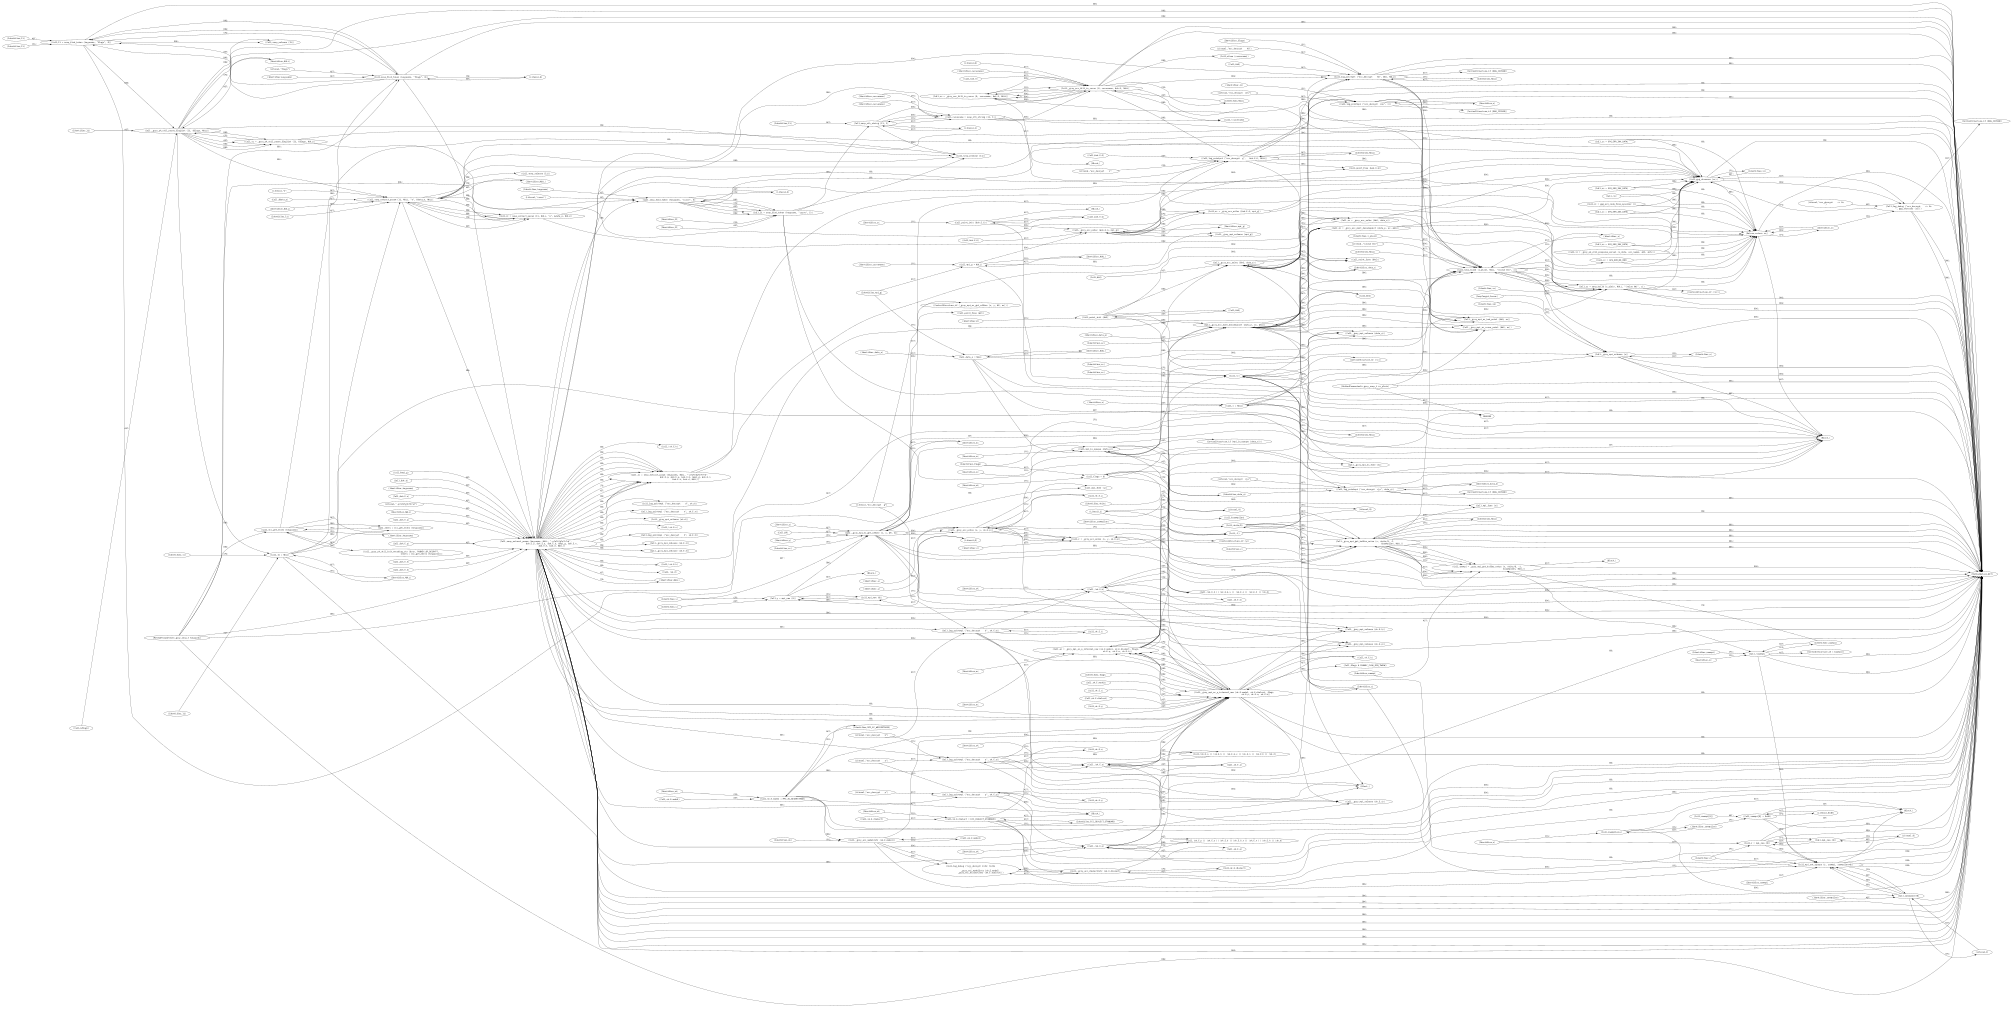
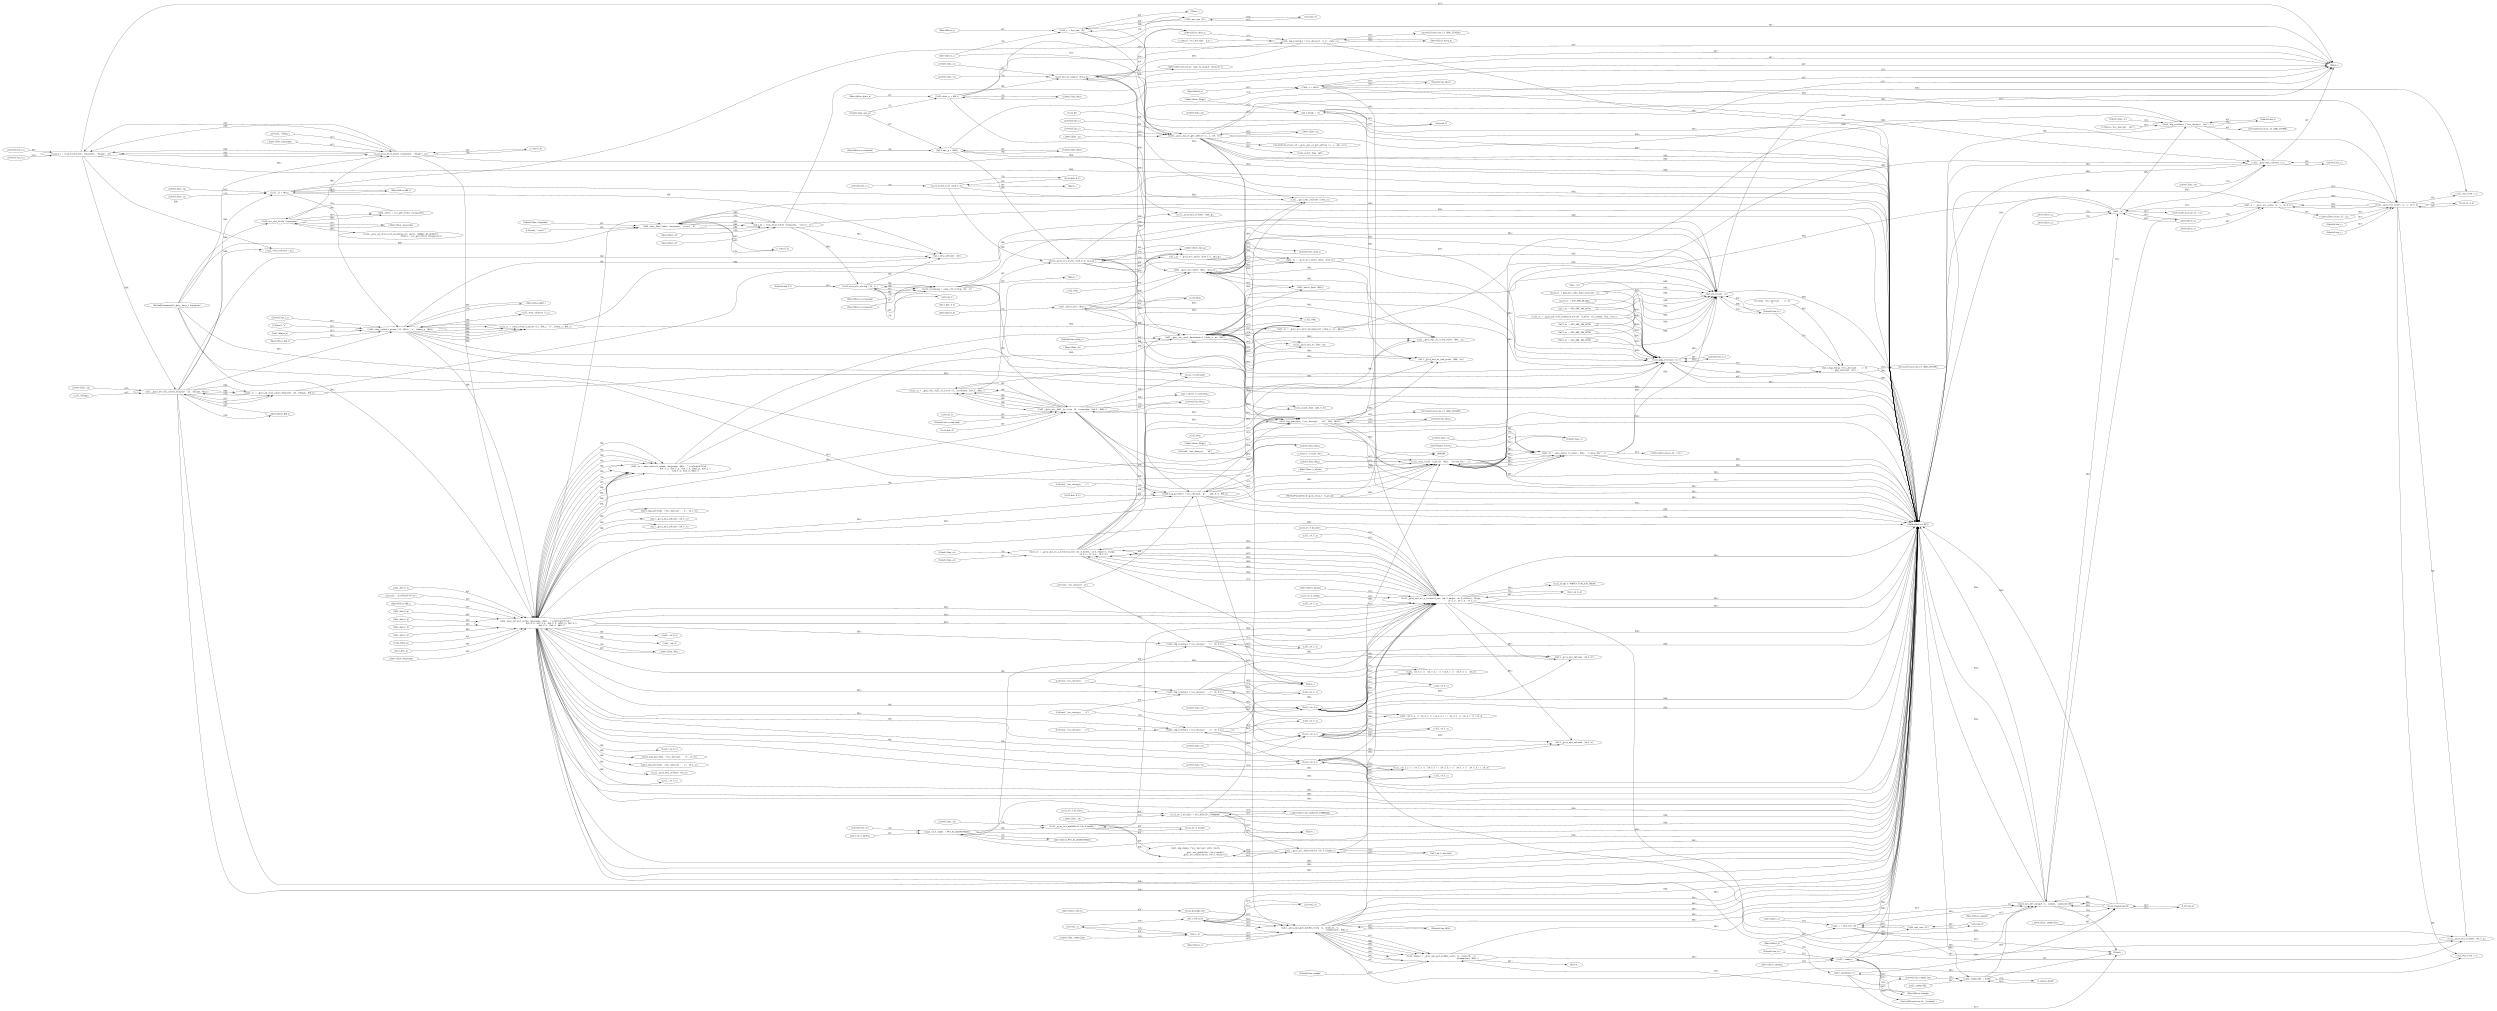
(1514, 227) -> (1526, 264)
(1959, 789) -> (1936, 756)
